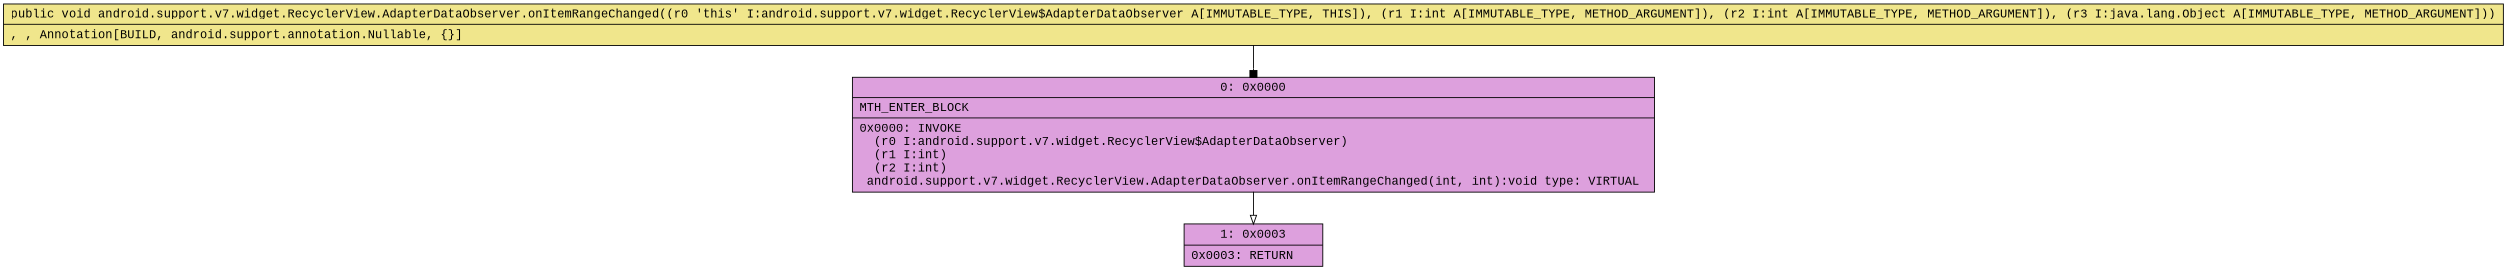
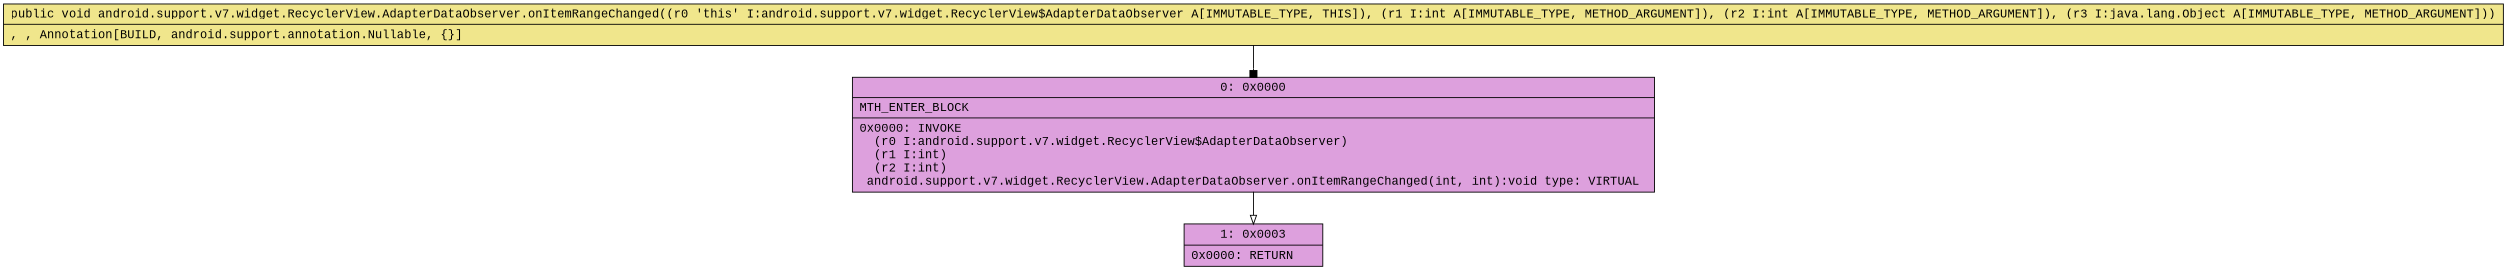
(1253, 255) -> (1253, 255)
